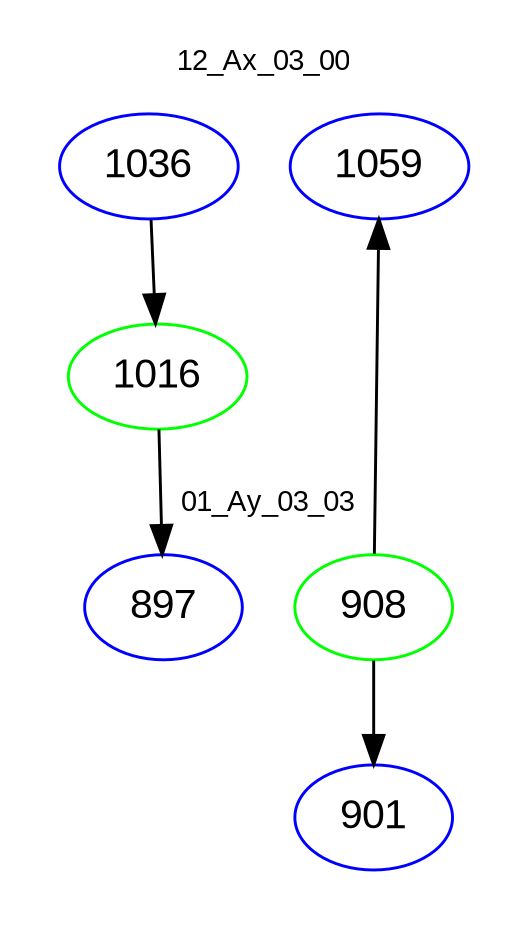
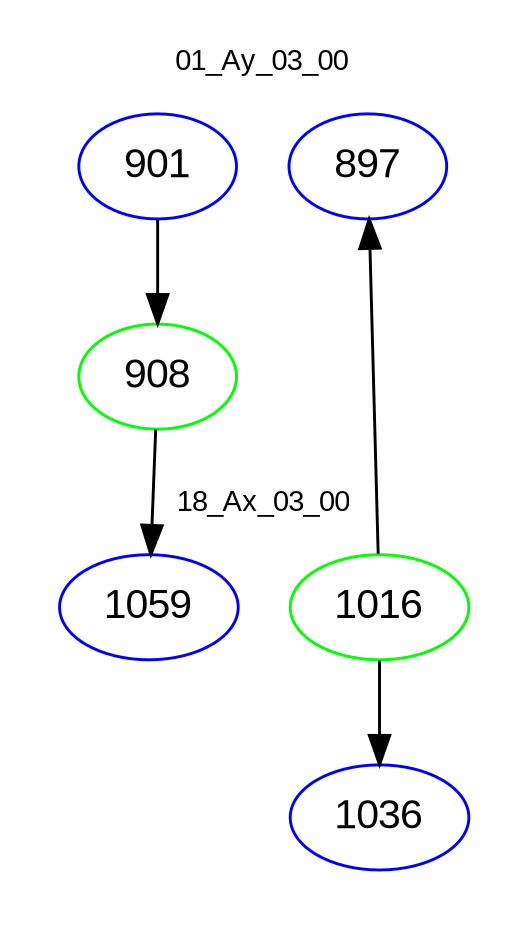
(264, 63) -> (264, 504)
(153, 257) -> (380, 698)
(269, 504) -> (263, 63)
(374, 698) -> (158, 257)
